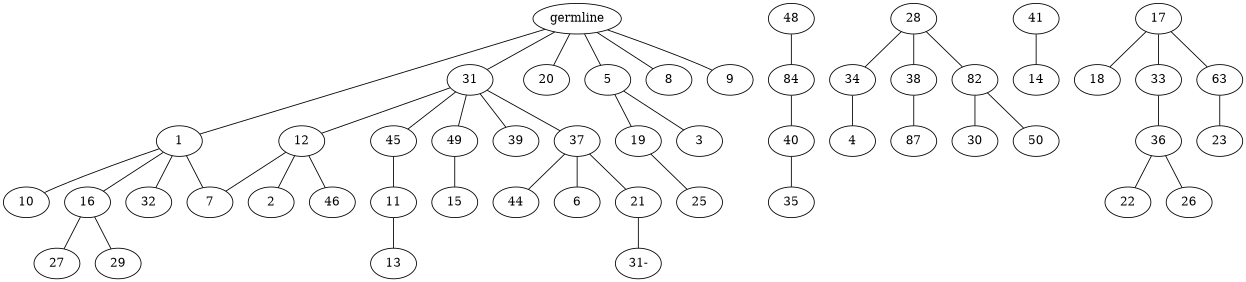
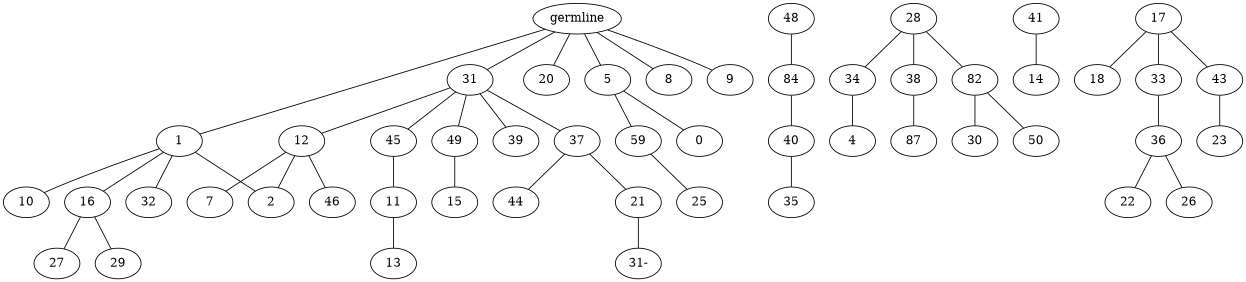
(1220, 80) -> (1220, 80)
(638, 141) -> (638, 141)
(700, 141) -> (700, 141)
(195, 172) -> (225, 172)
(577, 202) -> none
